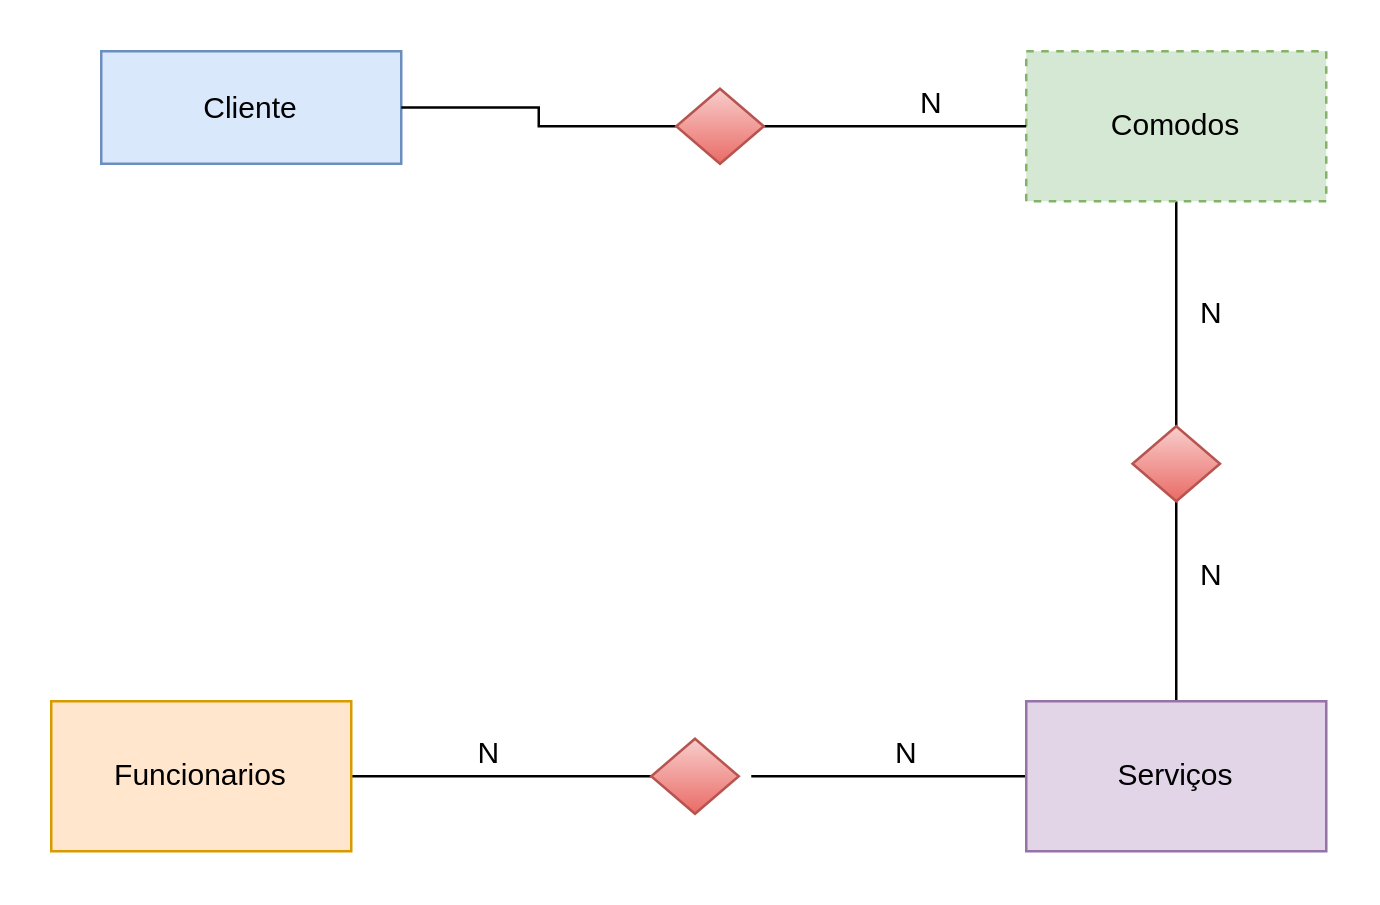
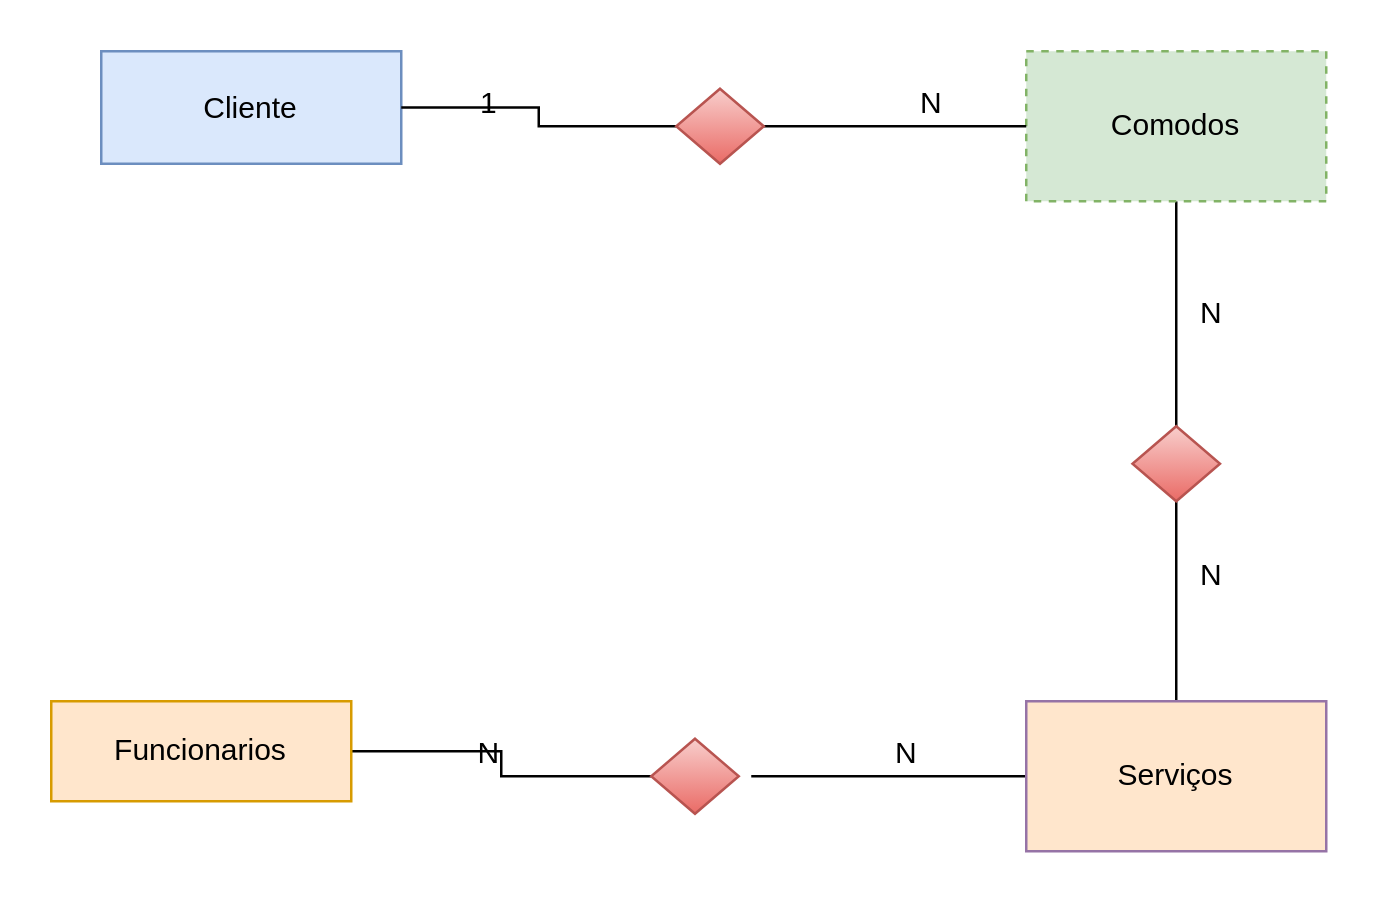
none -> (501, 104)
(201, 776) -> (201, 751)
(1176, 776) -> (1176, 776)
